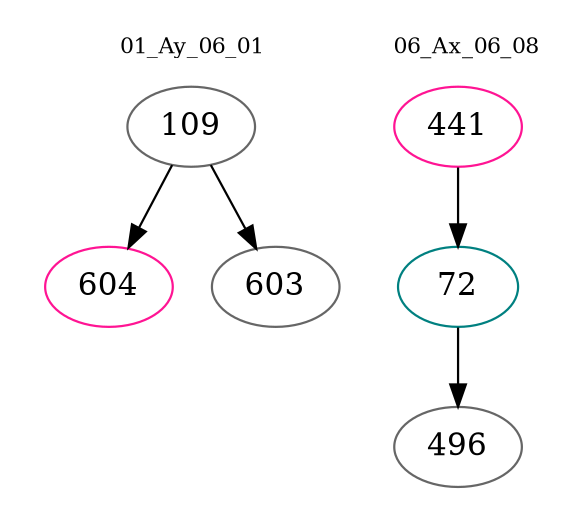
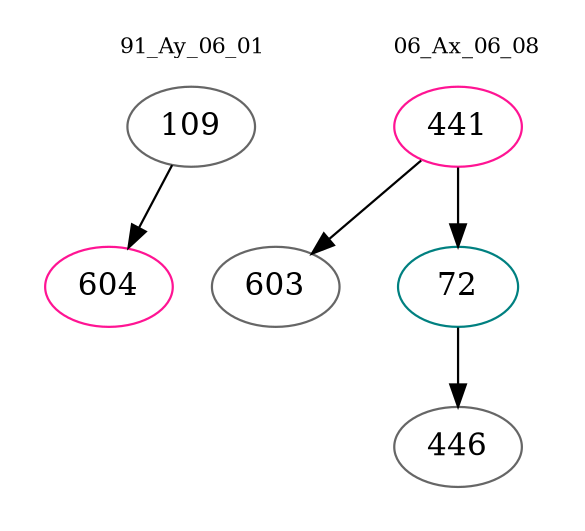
(192, 48) -> (192, 48)
(228, 197) -> (391, 186)
(458, 447) -> (458, 447)
